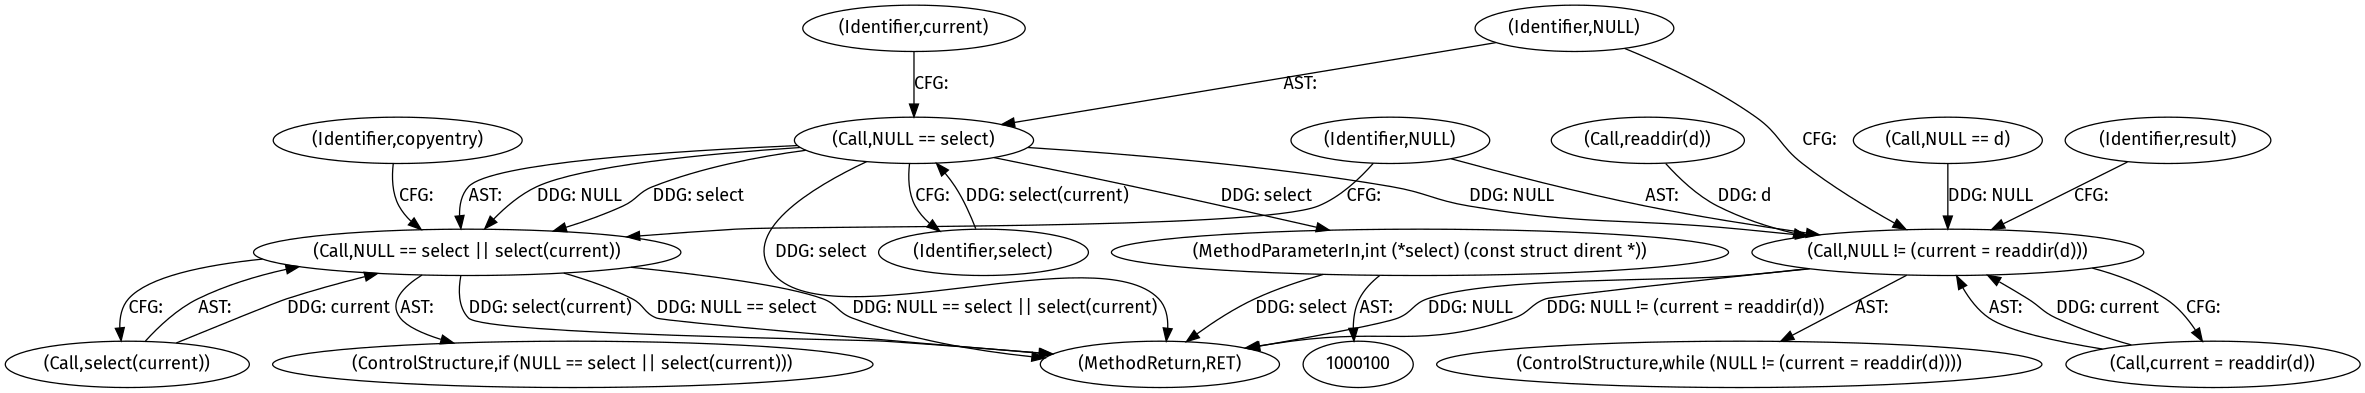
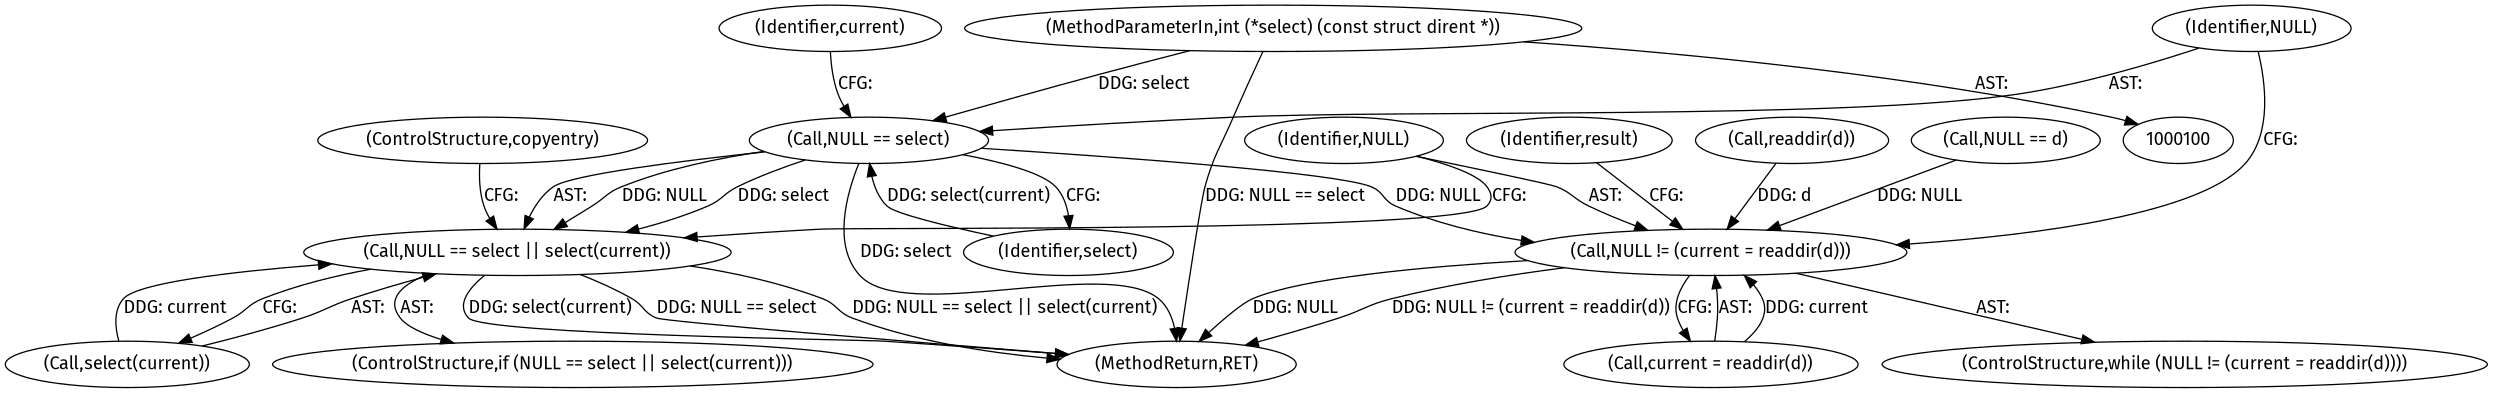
(398, 140) -> (483, 140)
(1156, 191) -> (1068, 83)
(1302, 308) -> (1285, 196)
